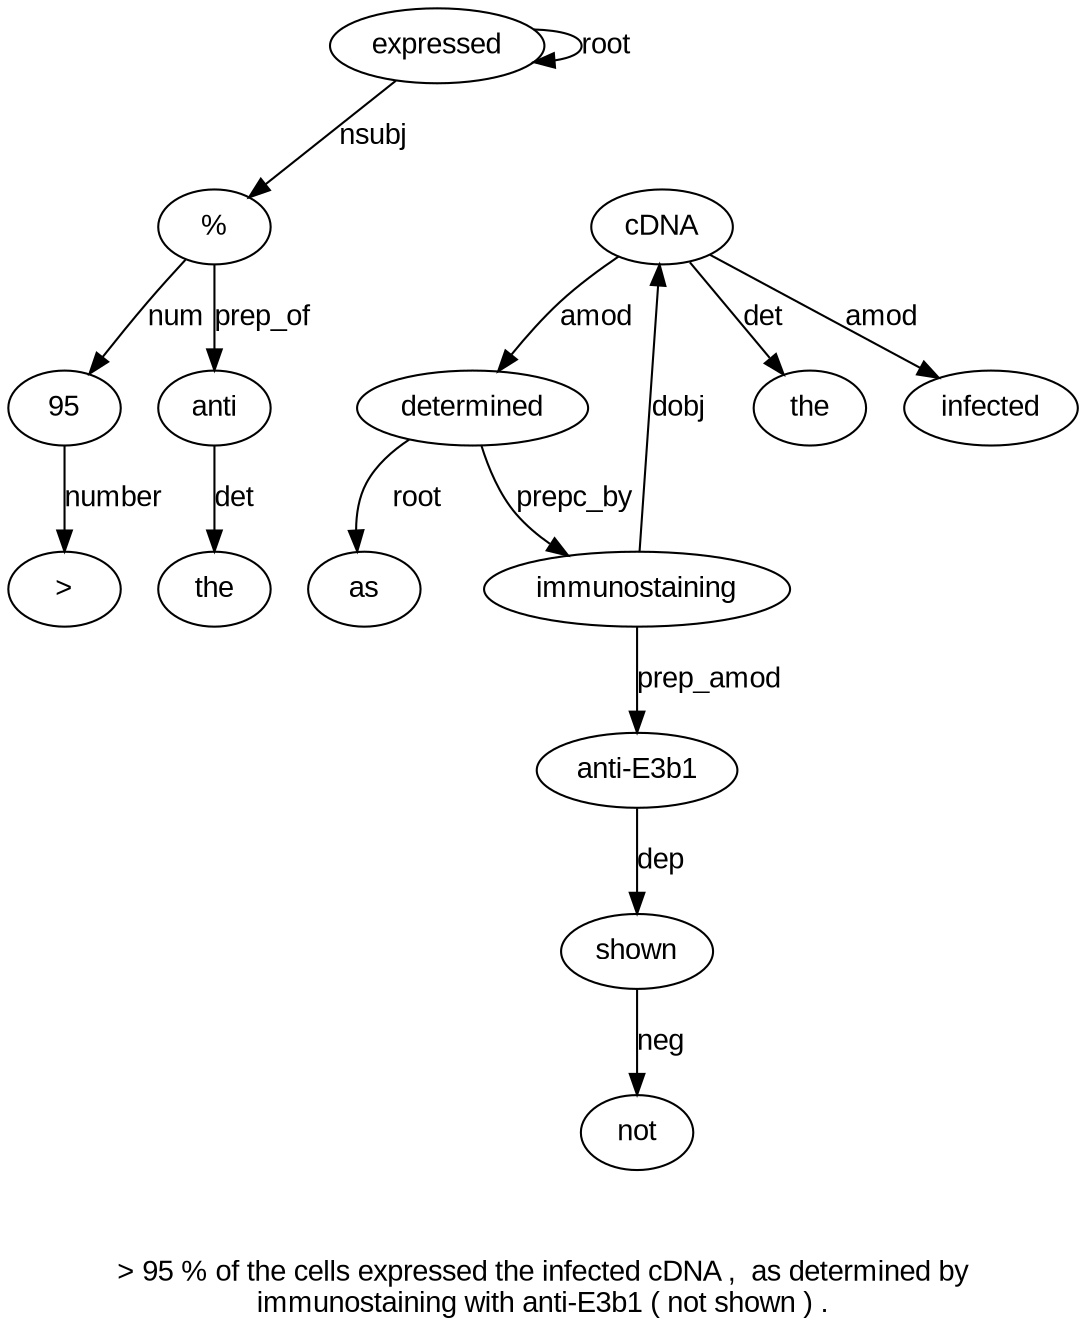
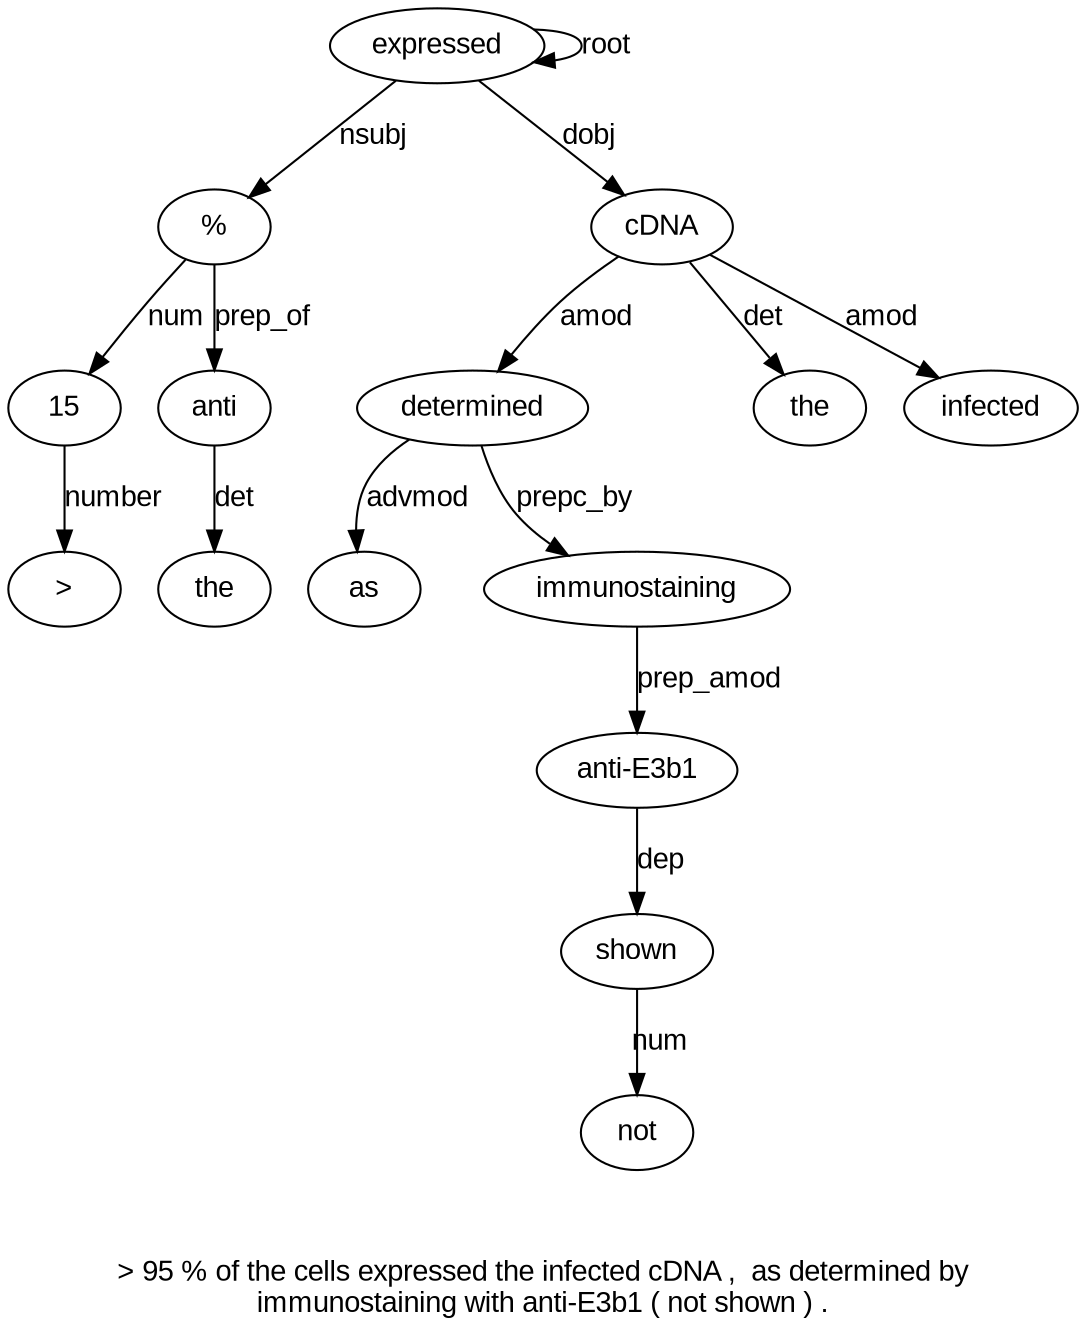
(65, 408) -> (65, 408)
(649, 419) -> (543, 131)
(417, 499) -> (417, 499)
(661, 1042) -> (661, 1042)
